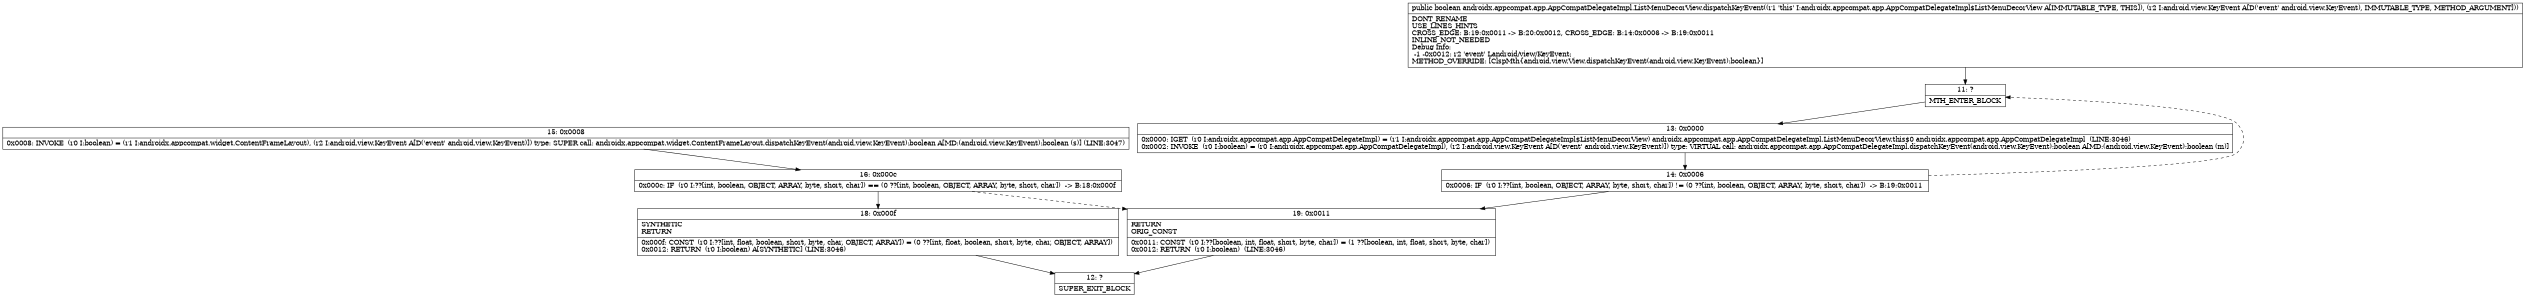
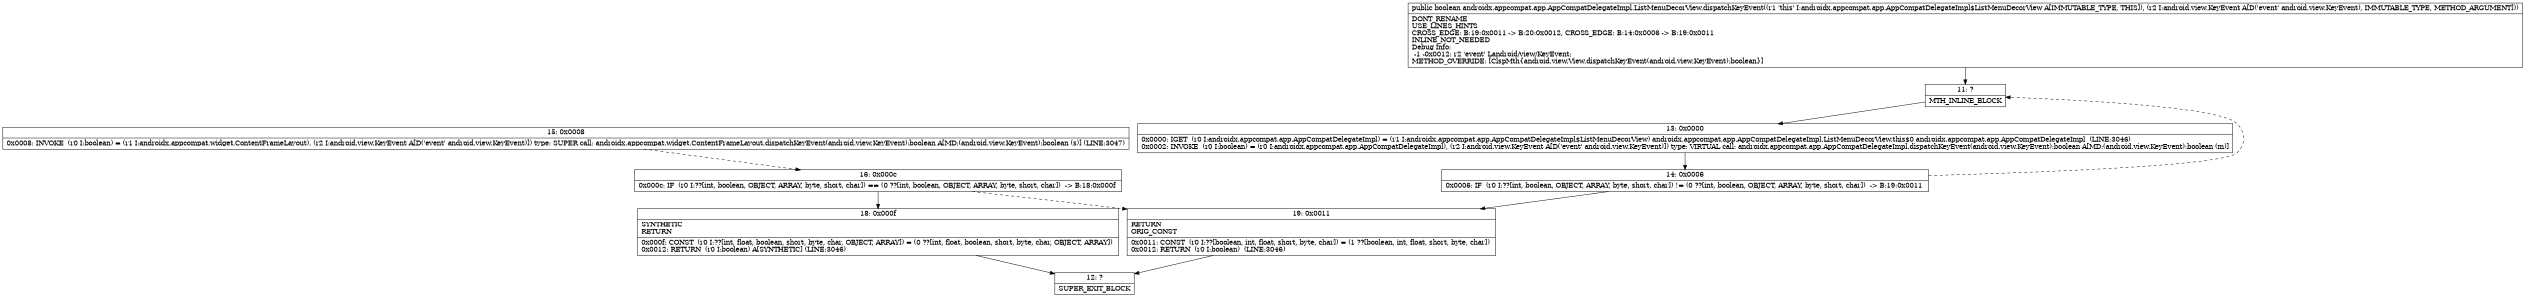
(1965, 101) -> (1965, 101)
(720, 159) -> (720, 159)
